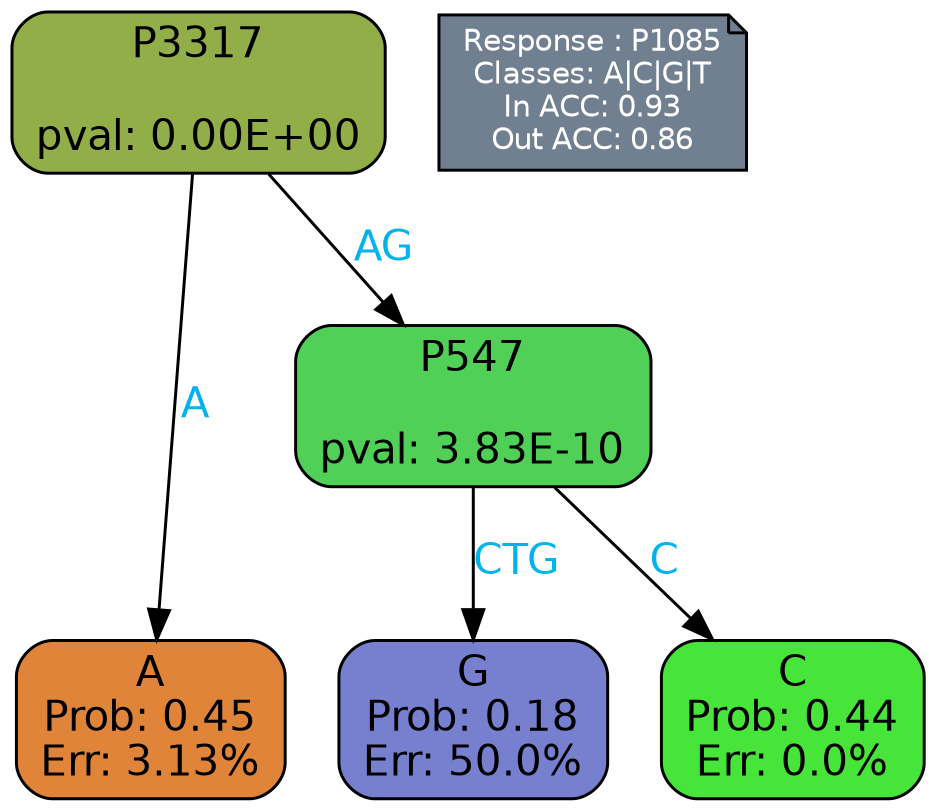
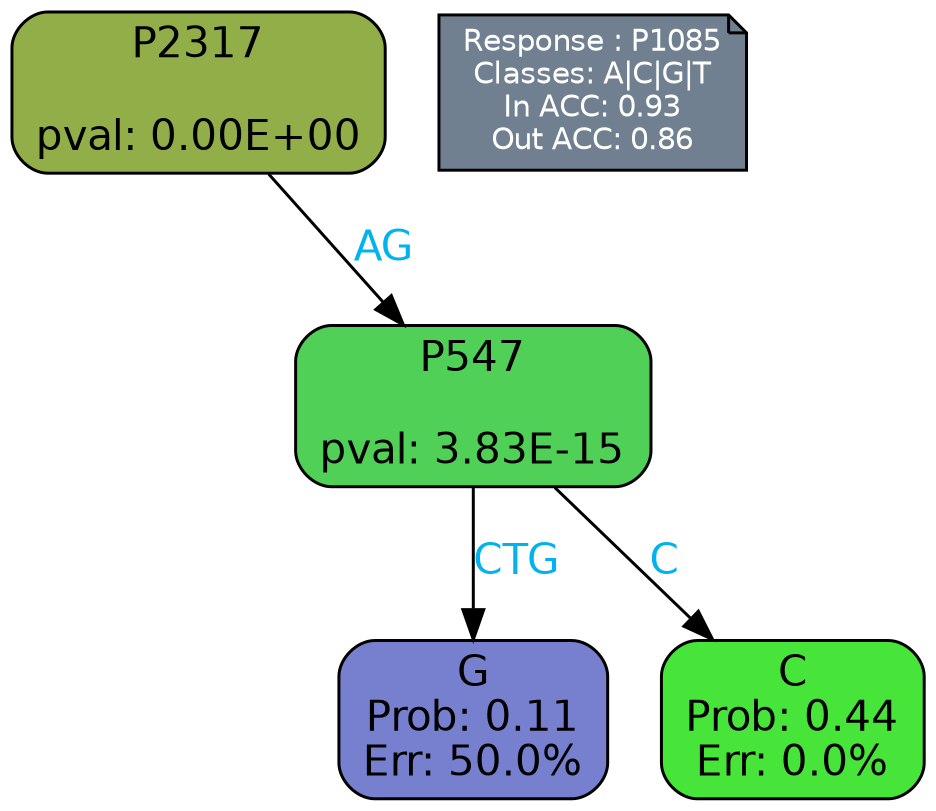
(199, 93) -> (199, 93)
(473, 406) -> (473, 406)
(151, 720) -> none
(473, 720) -> (473, 720)
